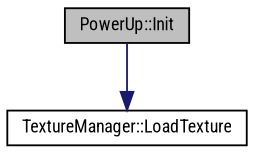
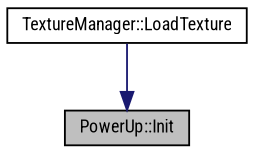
(127, 68) -> (127, 68)
